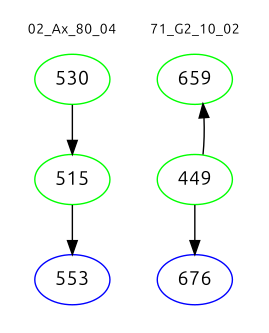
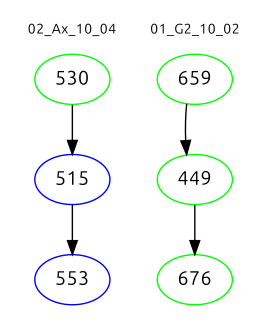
(72, 30) -> (72, 30)
(196, 30) -> (196, 30)
(204, 136) -> (186, 122)
(72, 180) -> (72, 180)
(195, 280) -> (195, 280)
